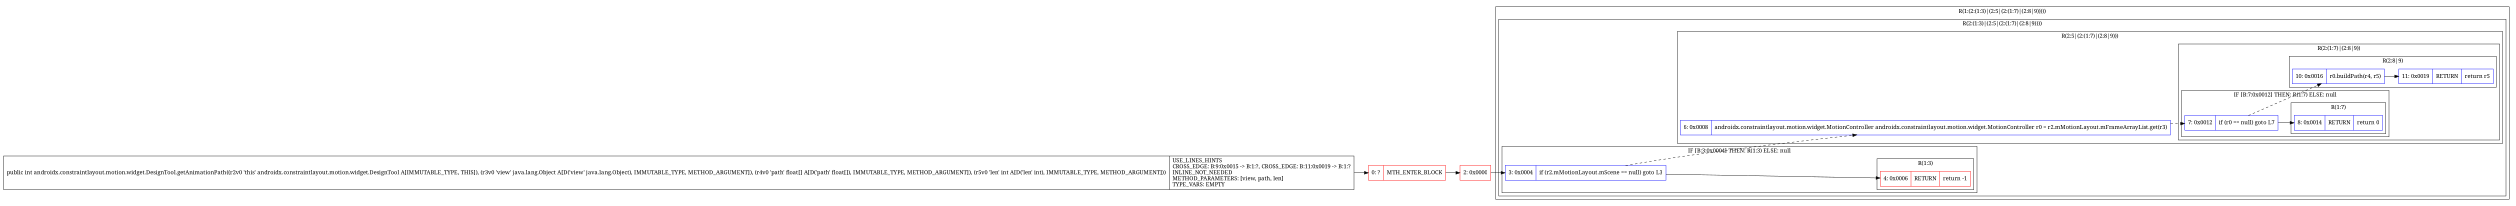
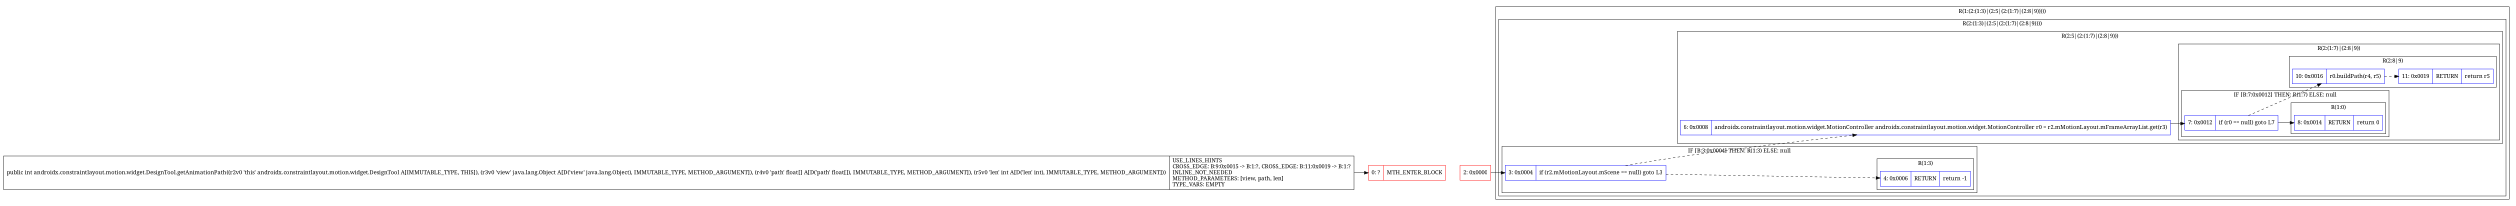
(2390, 76) -> (2390, 76)
(2338, 107) -> (2338, 107)
(2176, 124) -> (2176, 124)
(1451, 173) -> none
(1771, 176) -> (1771, 176)
(1925, 179) -> (1925, 179)
